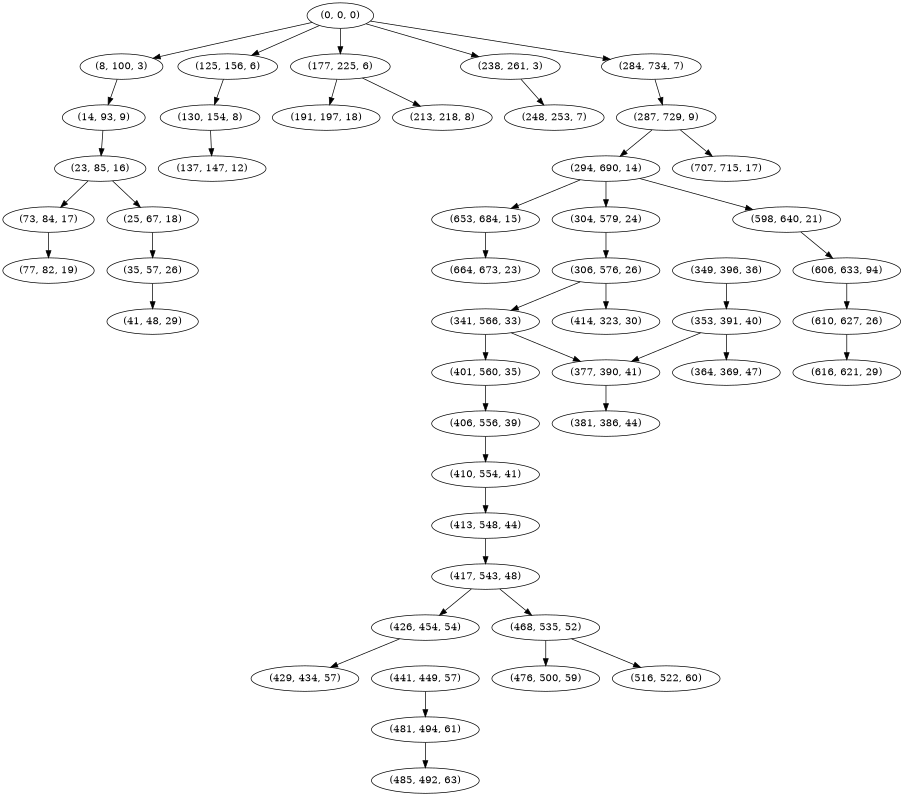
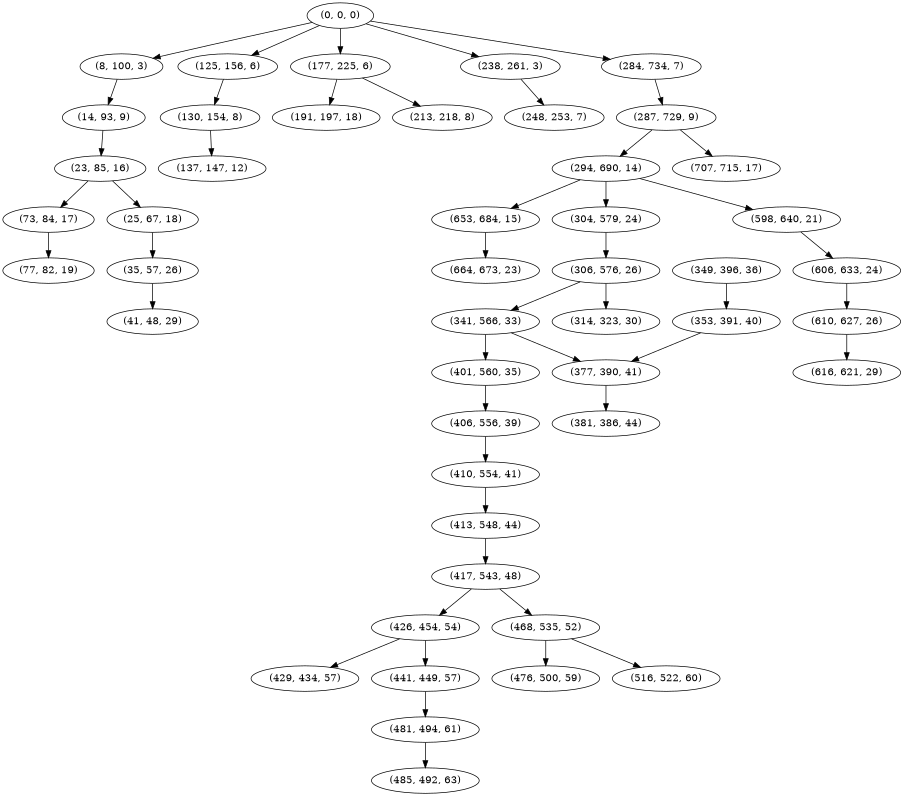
(847, 271) -> (847, 271)
(606, 322) -> (606, 322)
(726, 373) -> none
none -> (425, 650)
